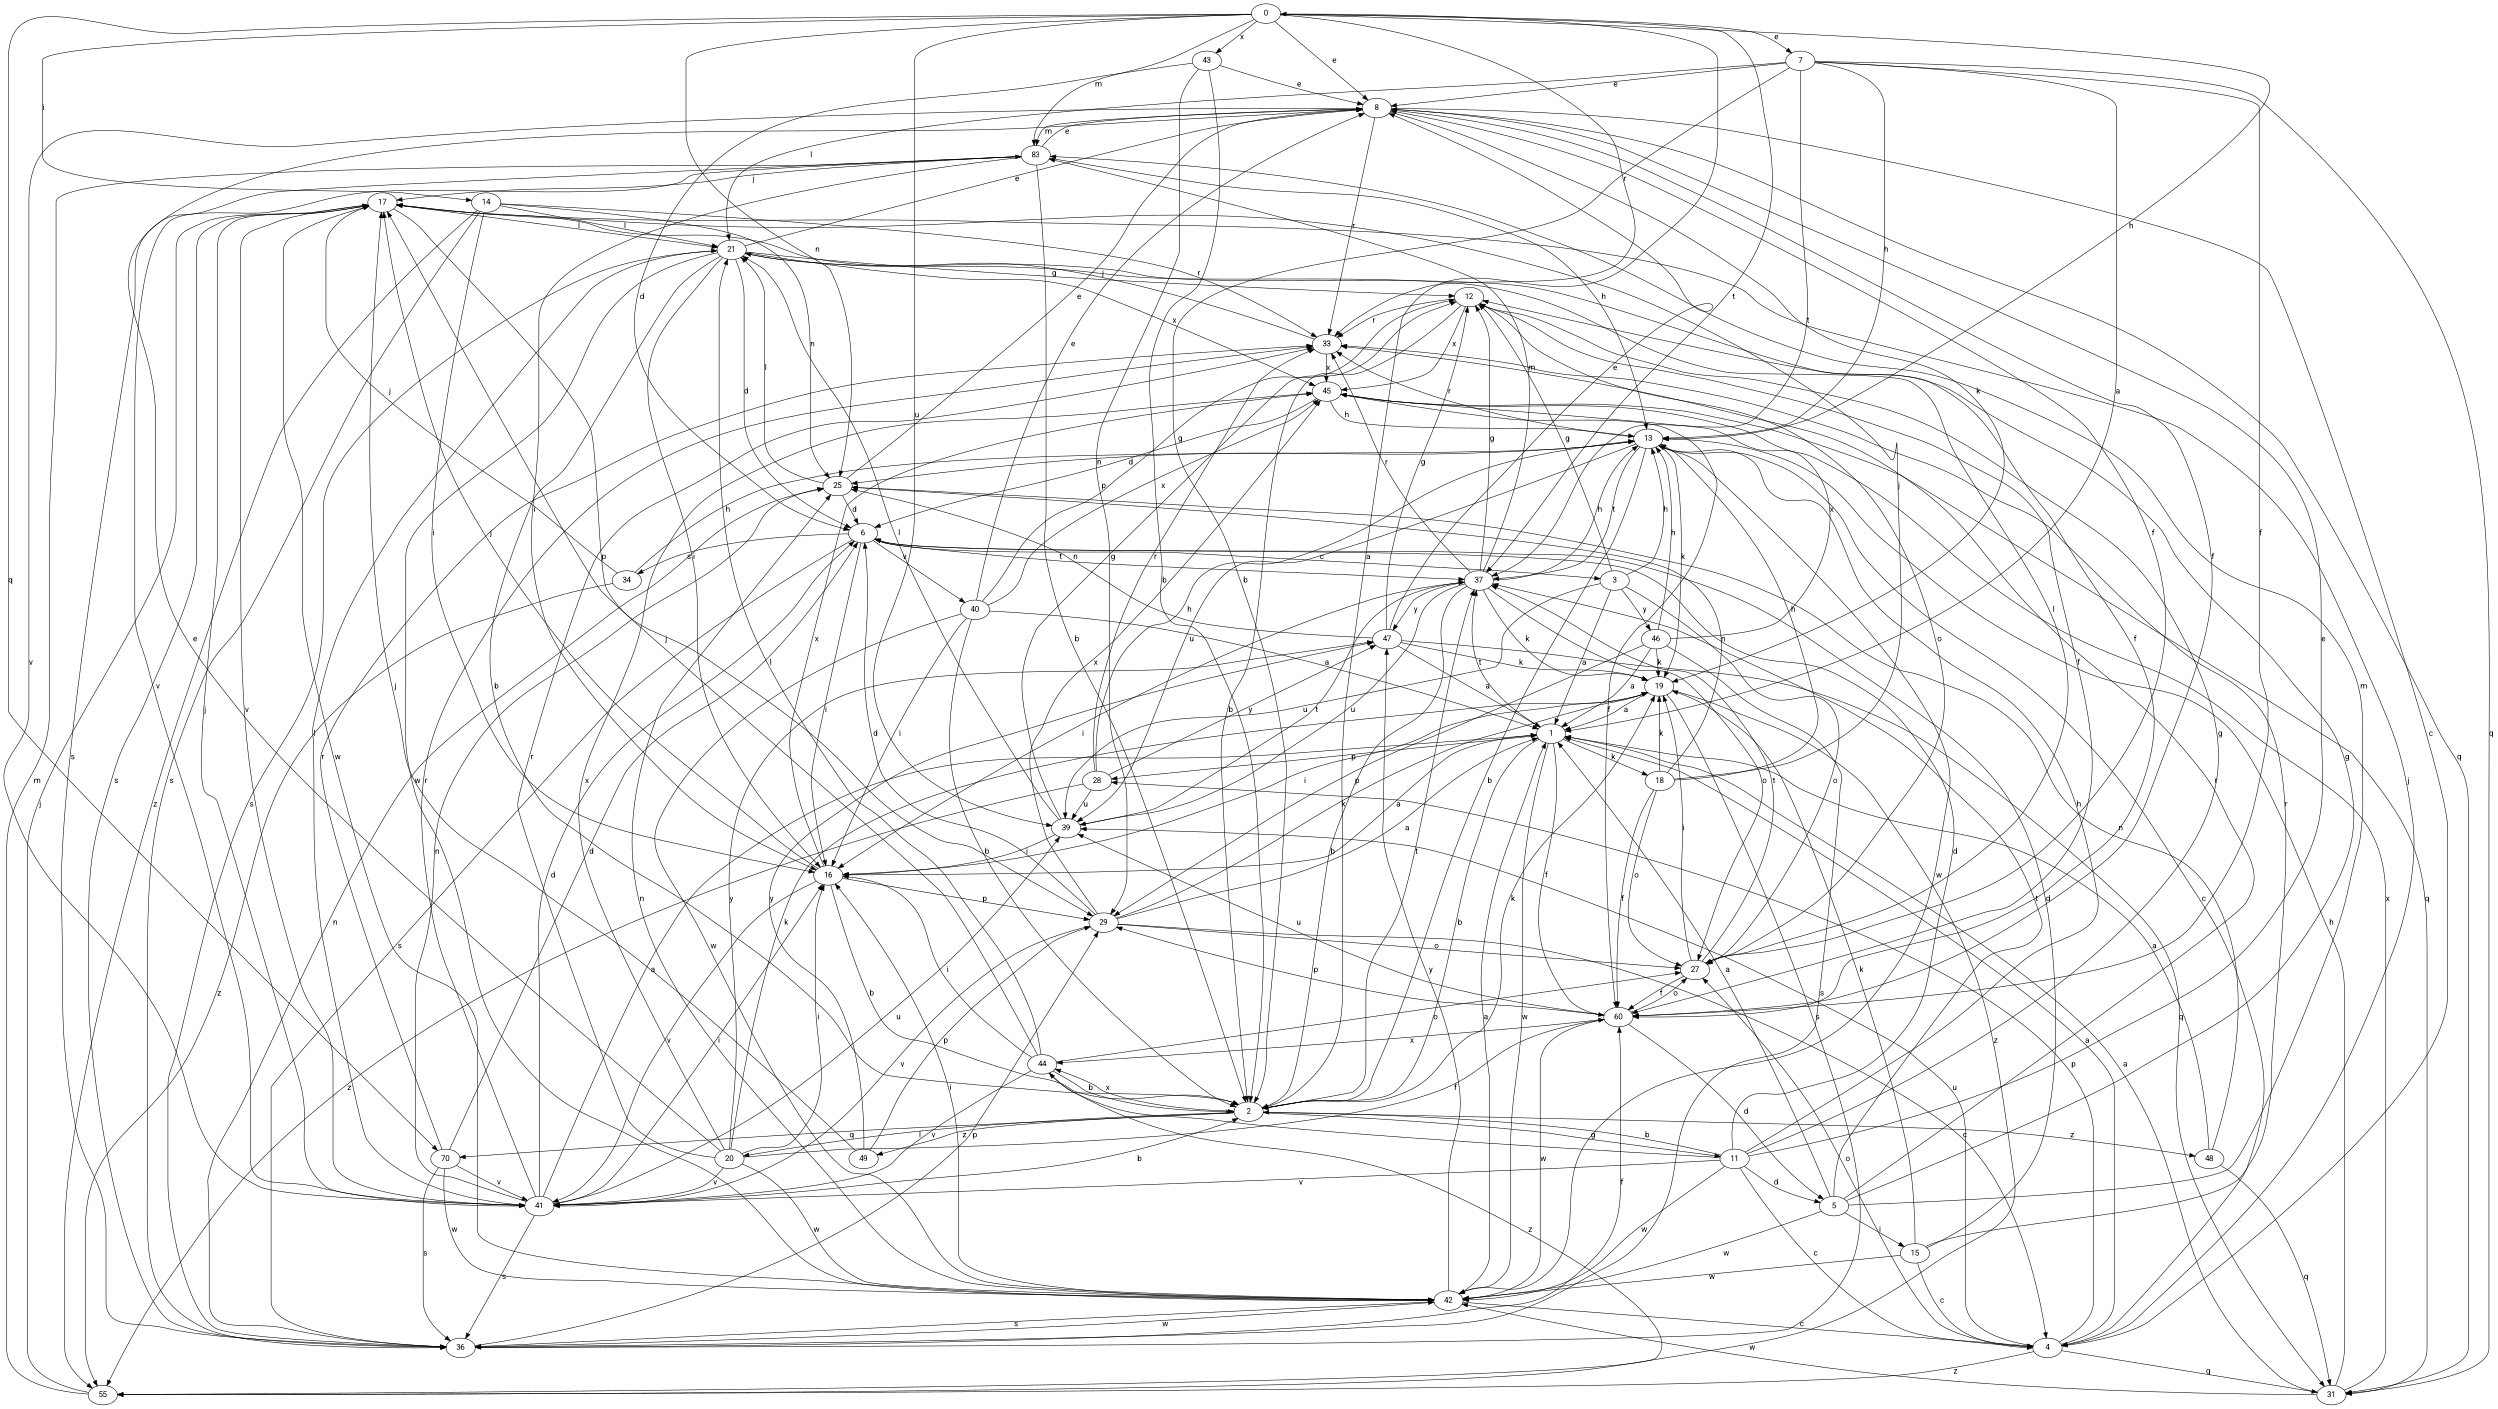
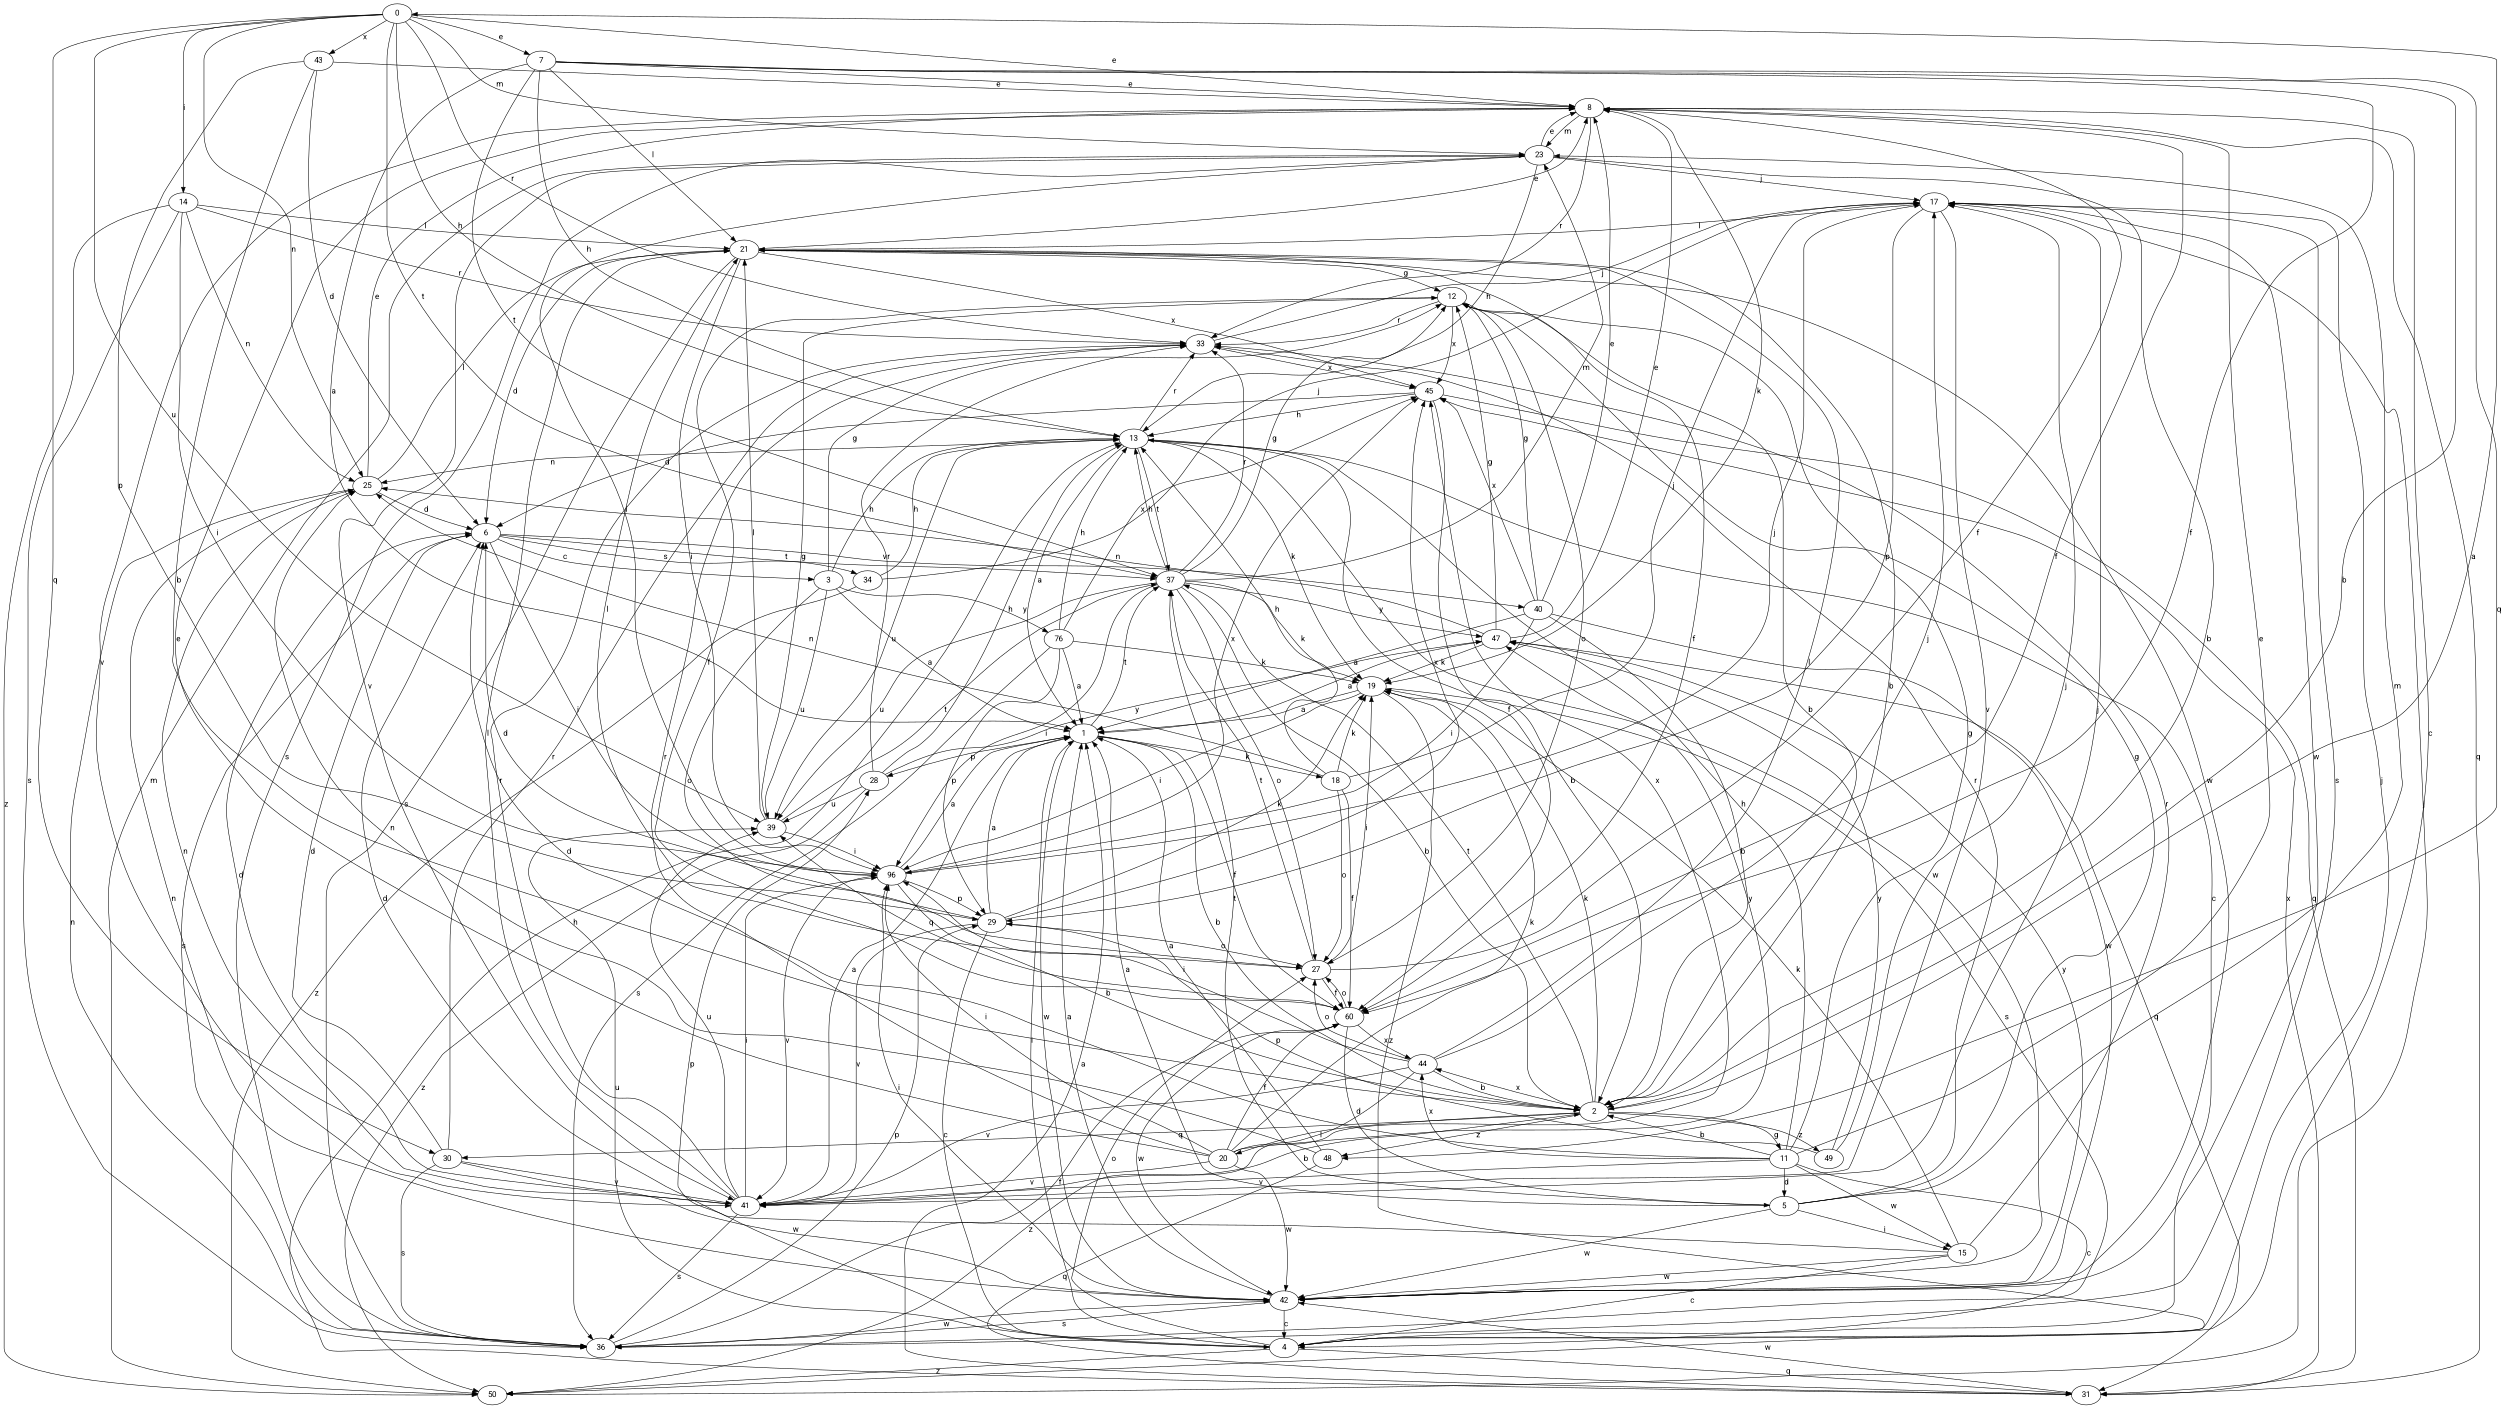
(1036, 155) -> (1539, 155)
(2485, 540) -> (2473, 102)
none -> (1036, 575)
(1656, 639) -> (1059, 639)
(828, 875) -> (891, 875)
(331, 917) -> (77, 993)
(1299, 923) -> (931, 923)
(1360, 989) -> none
(2087, 1041) -> (1032, 1041)
(445, 1159) -> (447, 1159)
(1607, 1256) -> (1871, 1205)
(103, 1395) -> (492, 1395)
